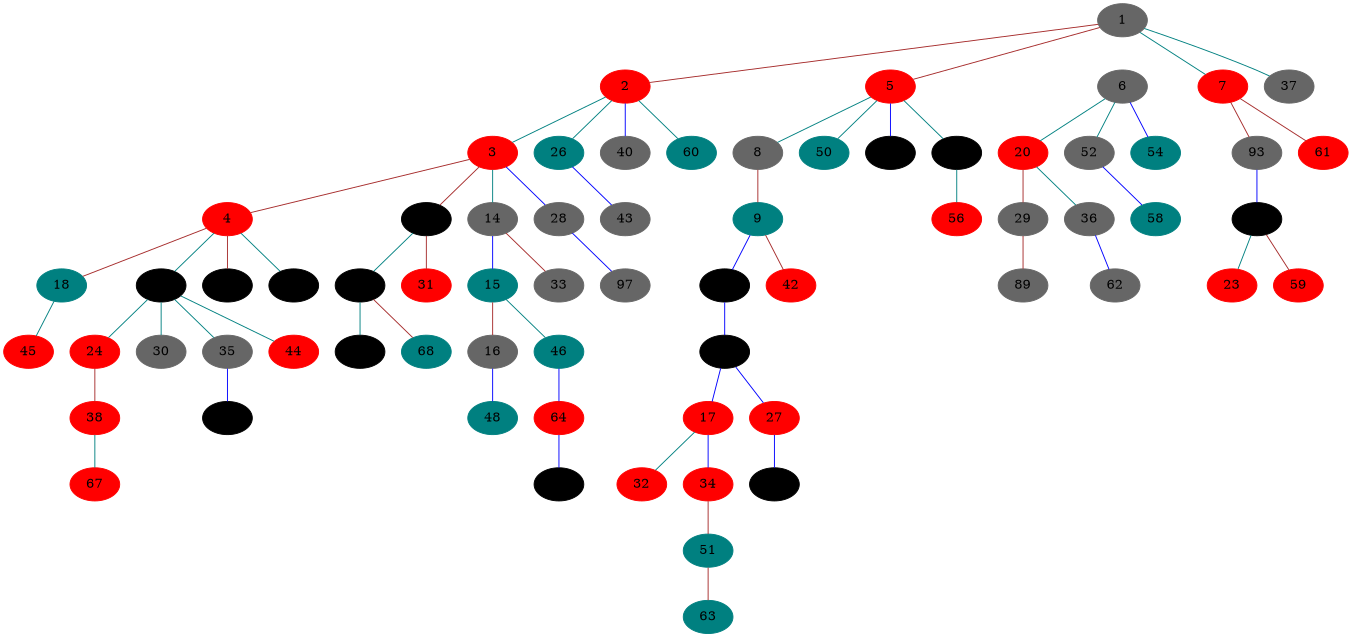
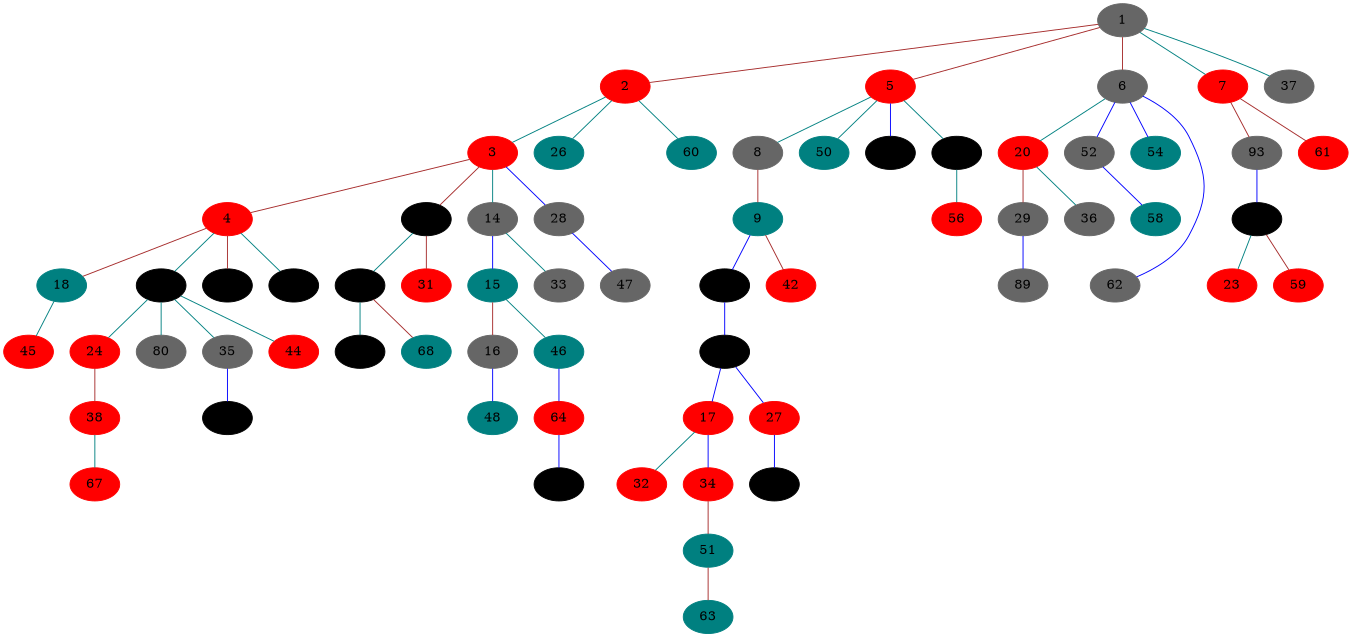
none -> (1122, 54)
(1106, 120) -> (1106, 120)
(625, 153) -> none
(625, 219) -> none
(526, 252) -> (526, 252)
(1023, 252) -> (1023, 252)
(1102, 252) -> (1204, 189)
(625, 285) -> (625, 285)
(161, 352) -> (161, 352)
